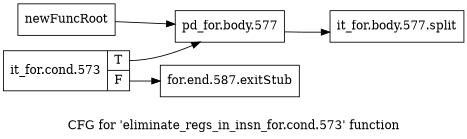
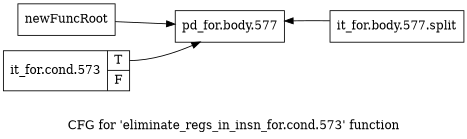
(303, 32) -> (312, 21)
(230, 81) -> none
